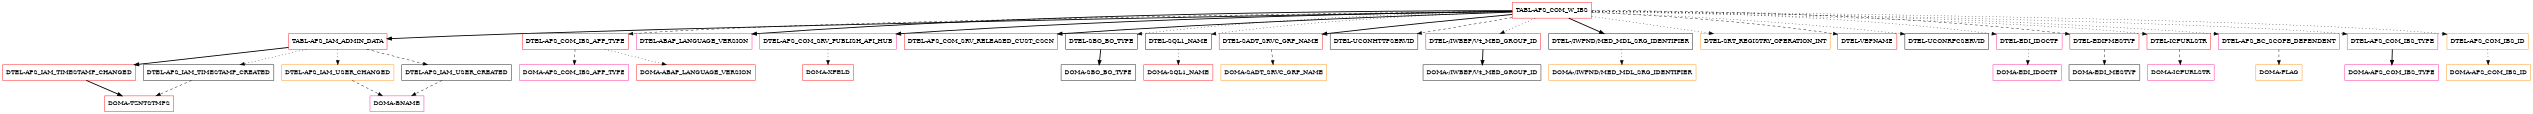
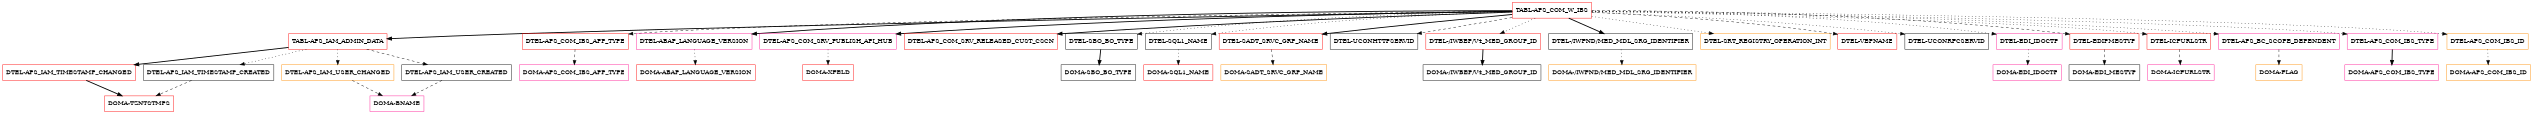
(633, 56) -> (695, 55)
